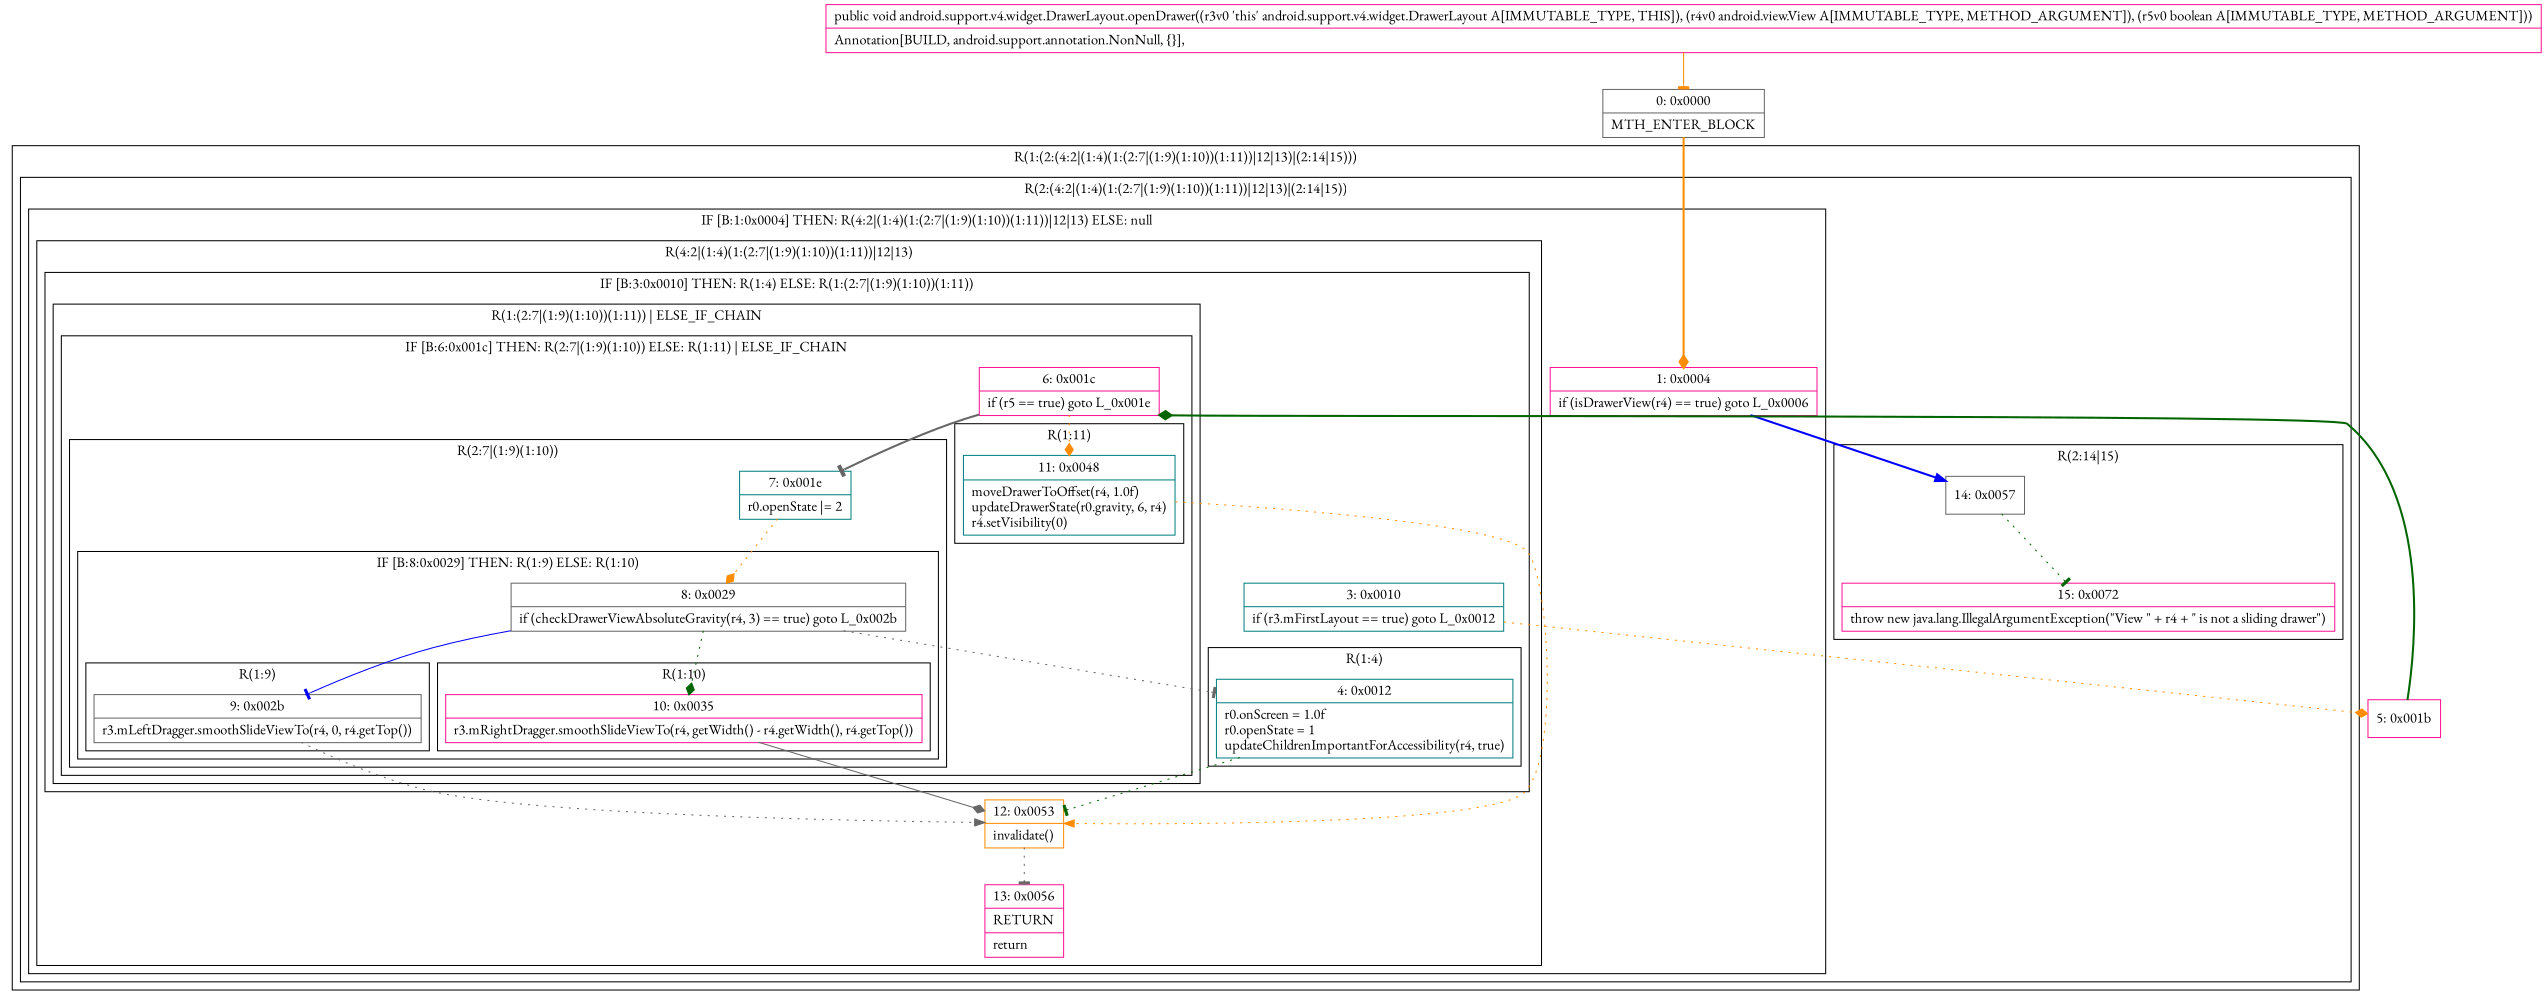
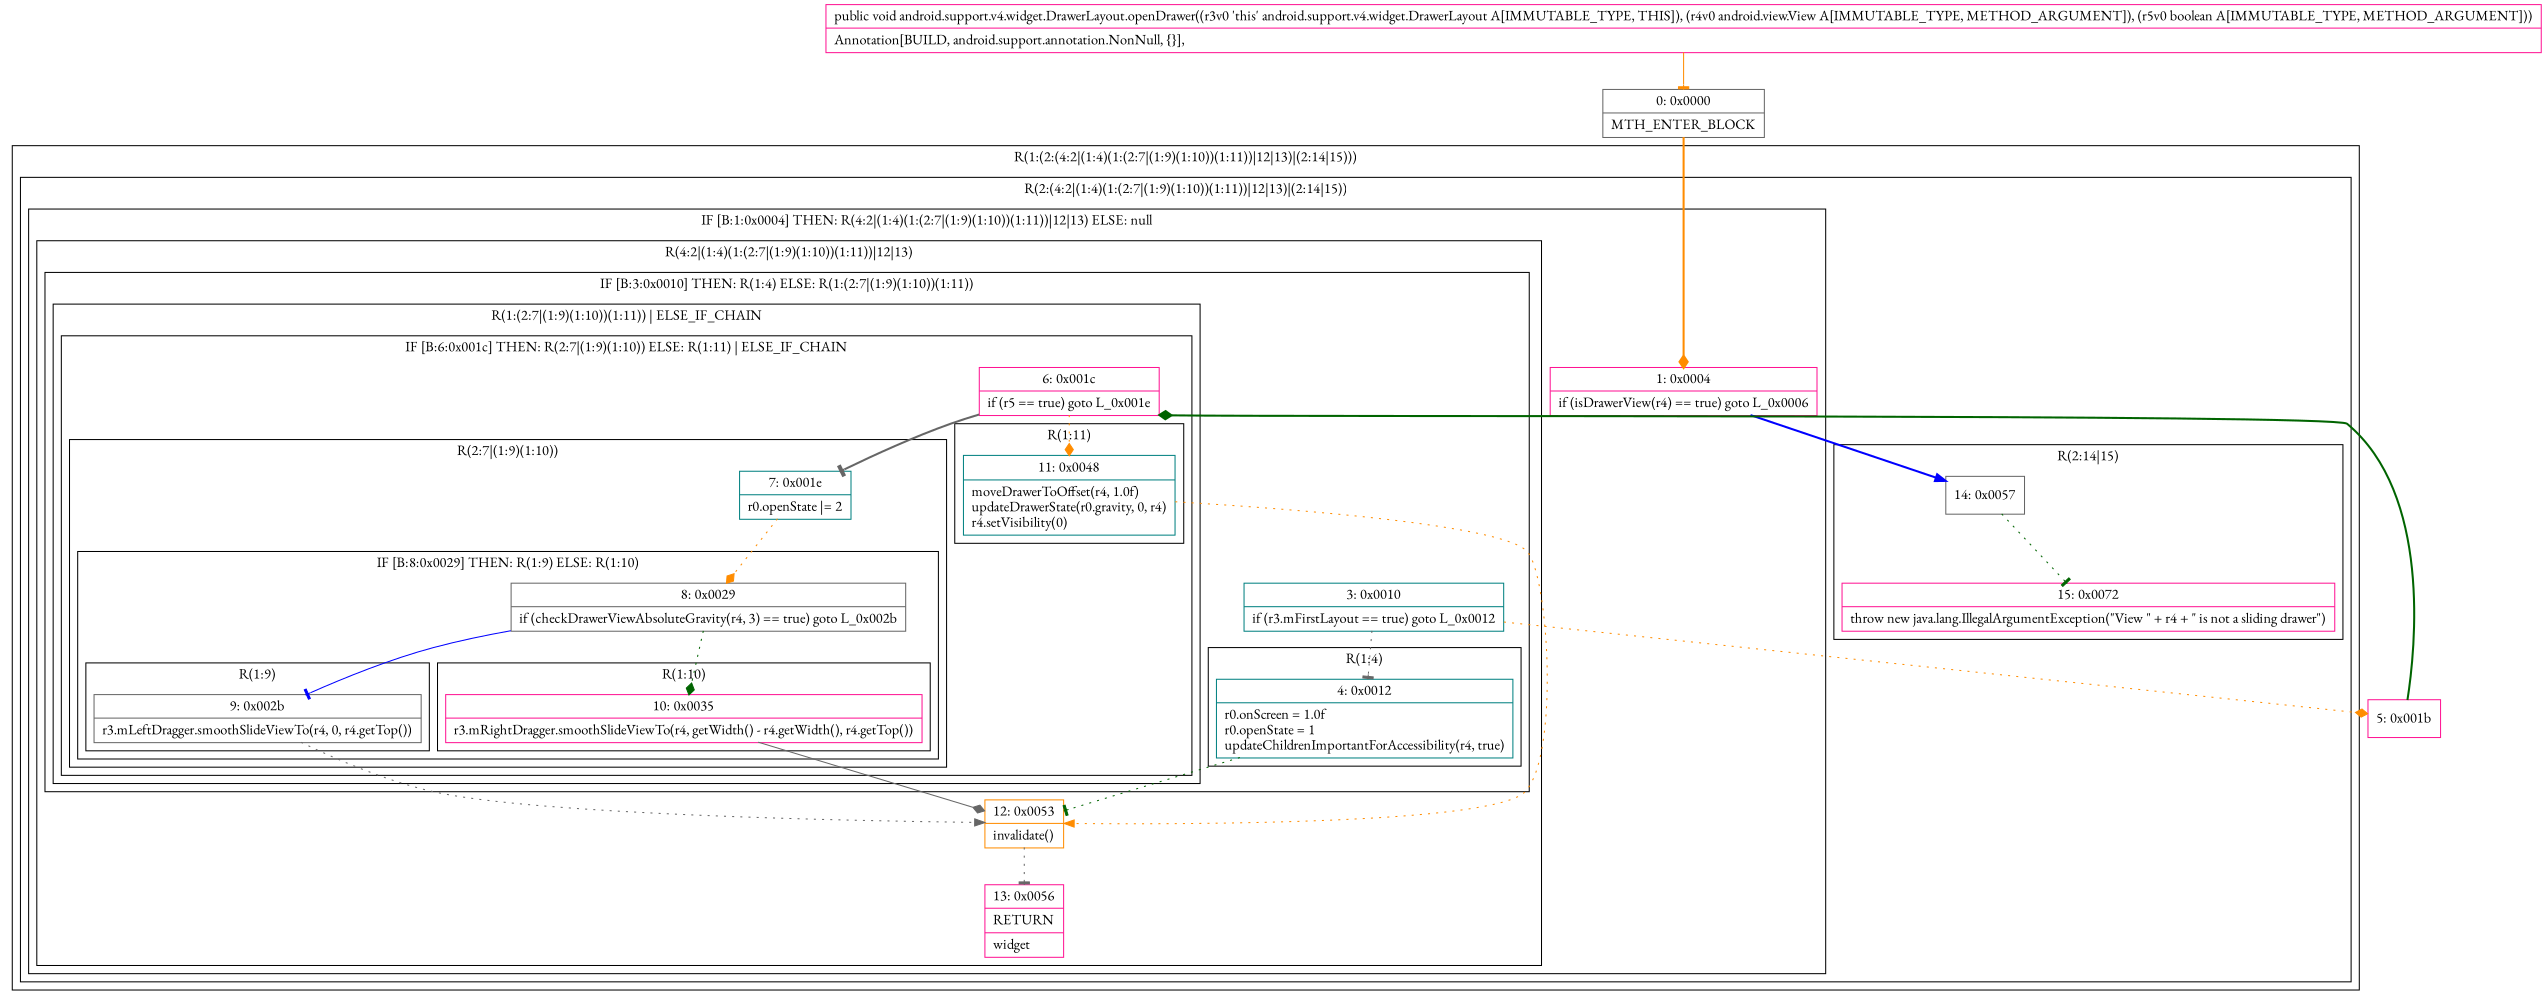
(1069, 507) -> (1069, 507)
(1027, 661) -> (1370, 655)
(1010, 945) -> (1012, 945)
